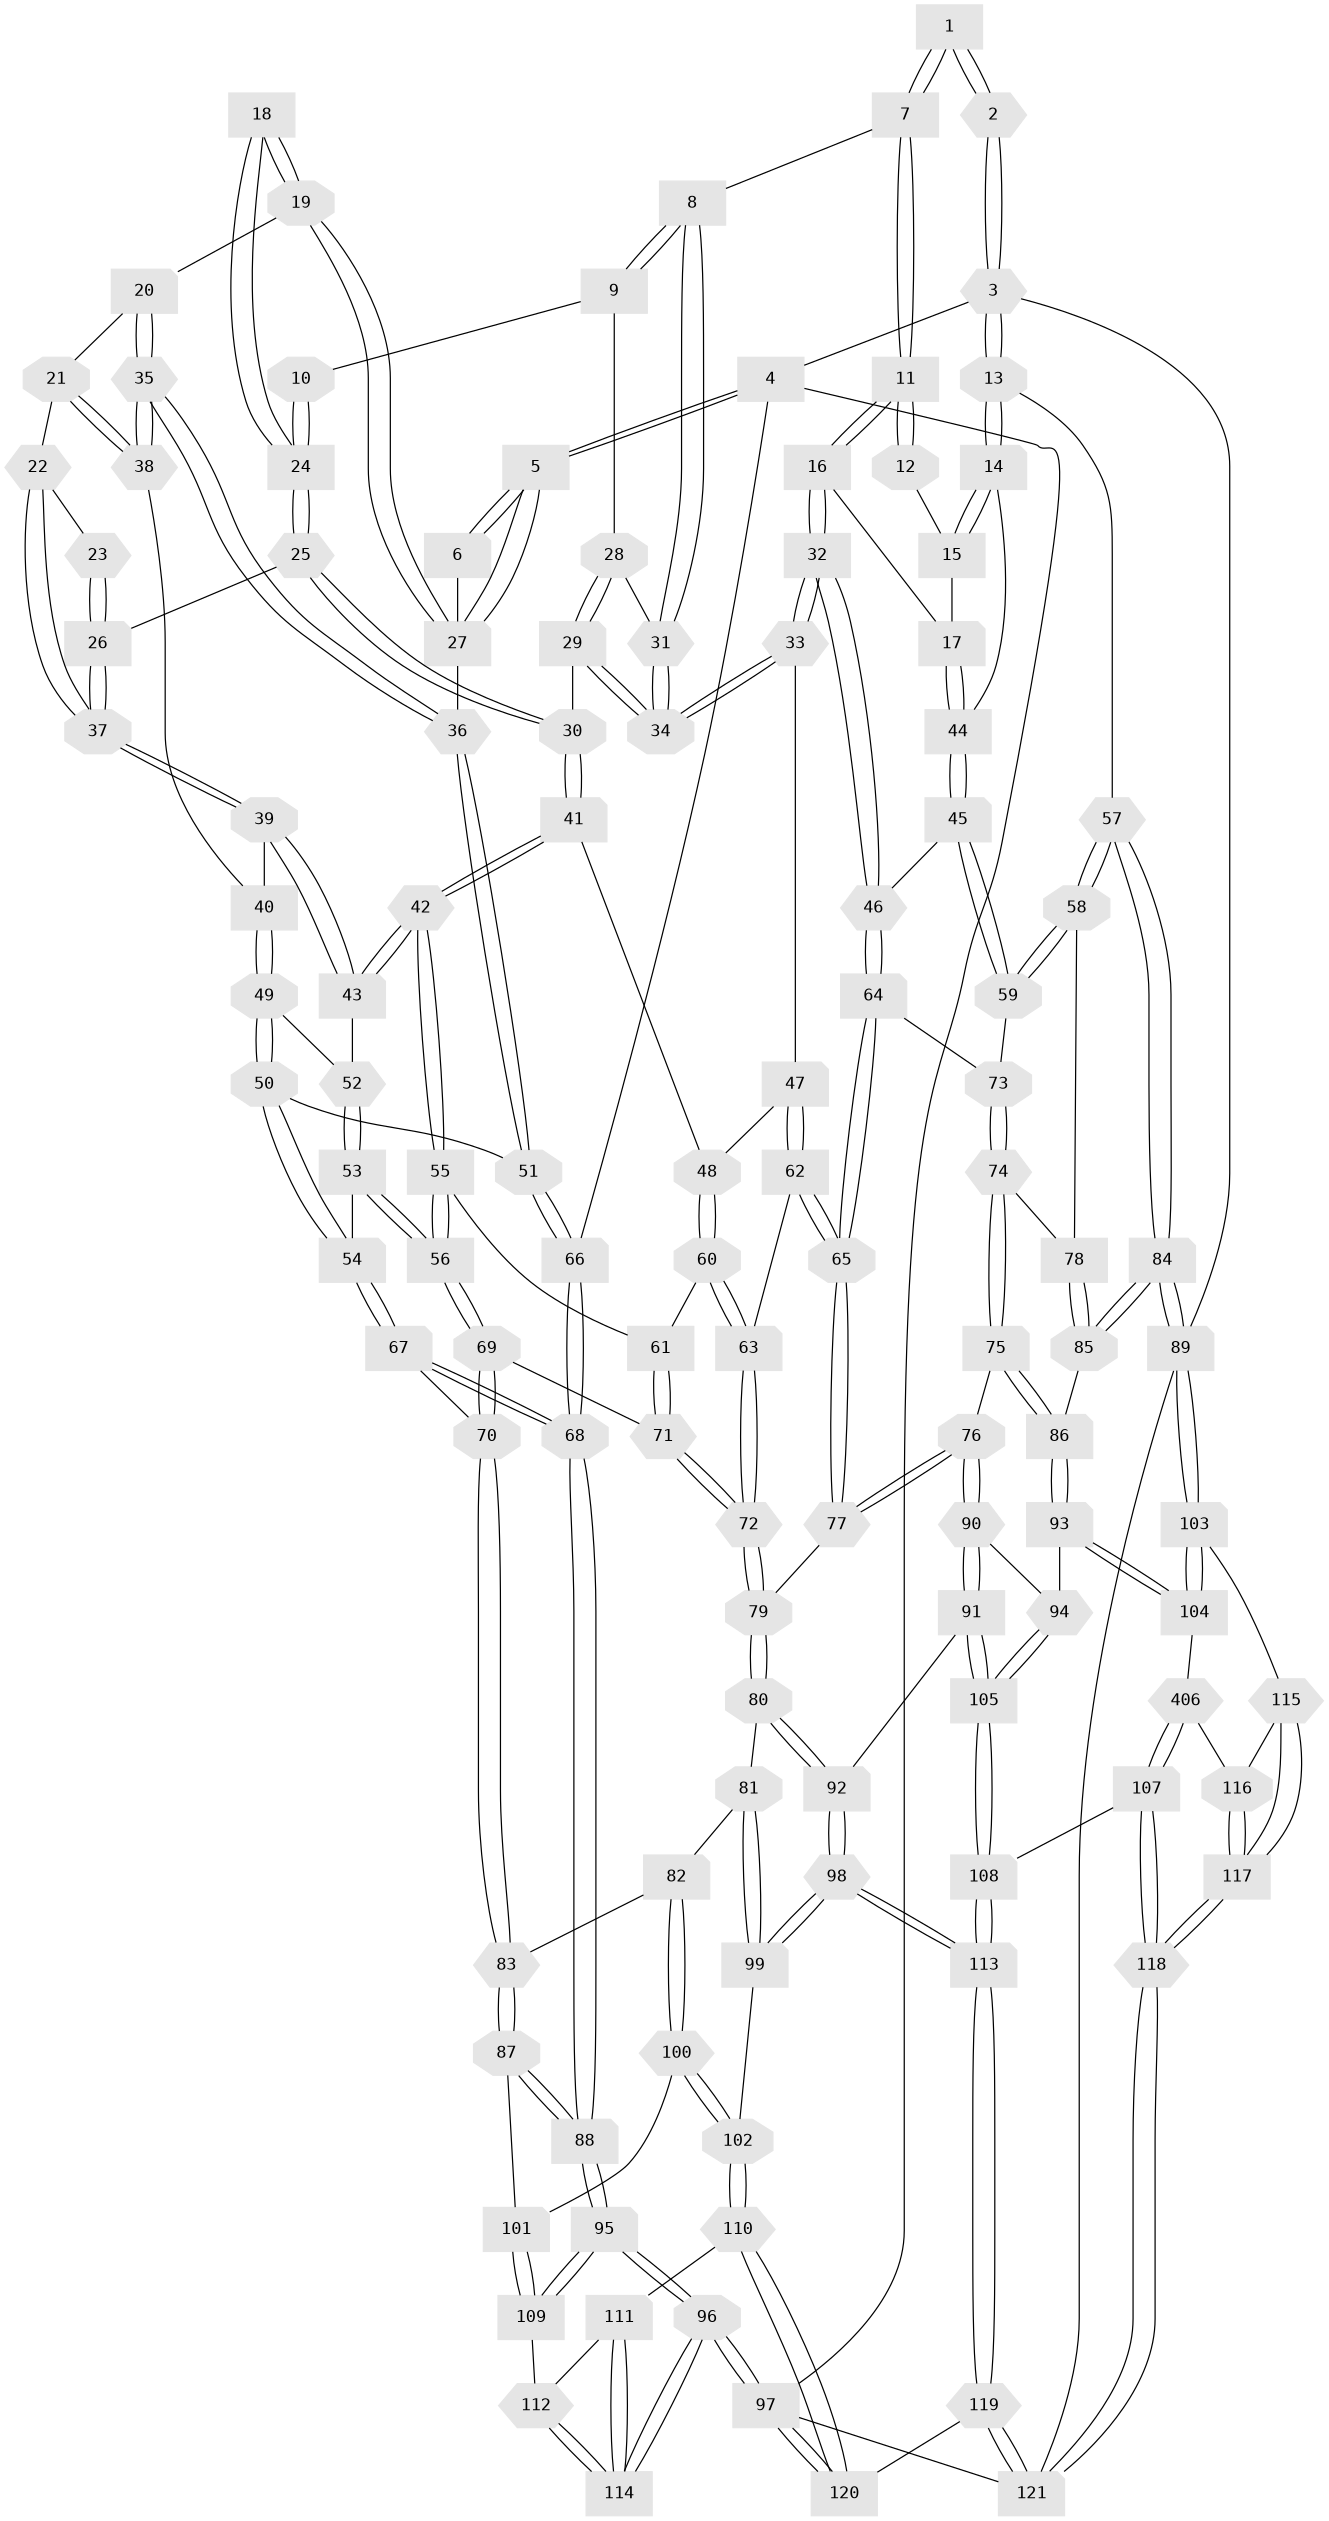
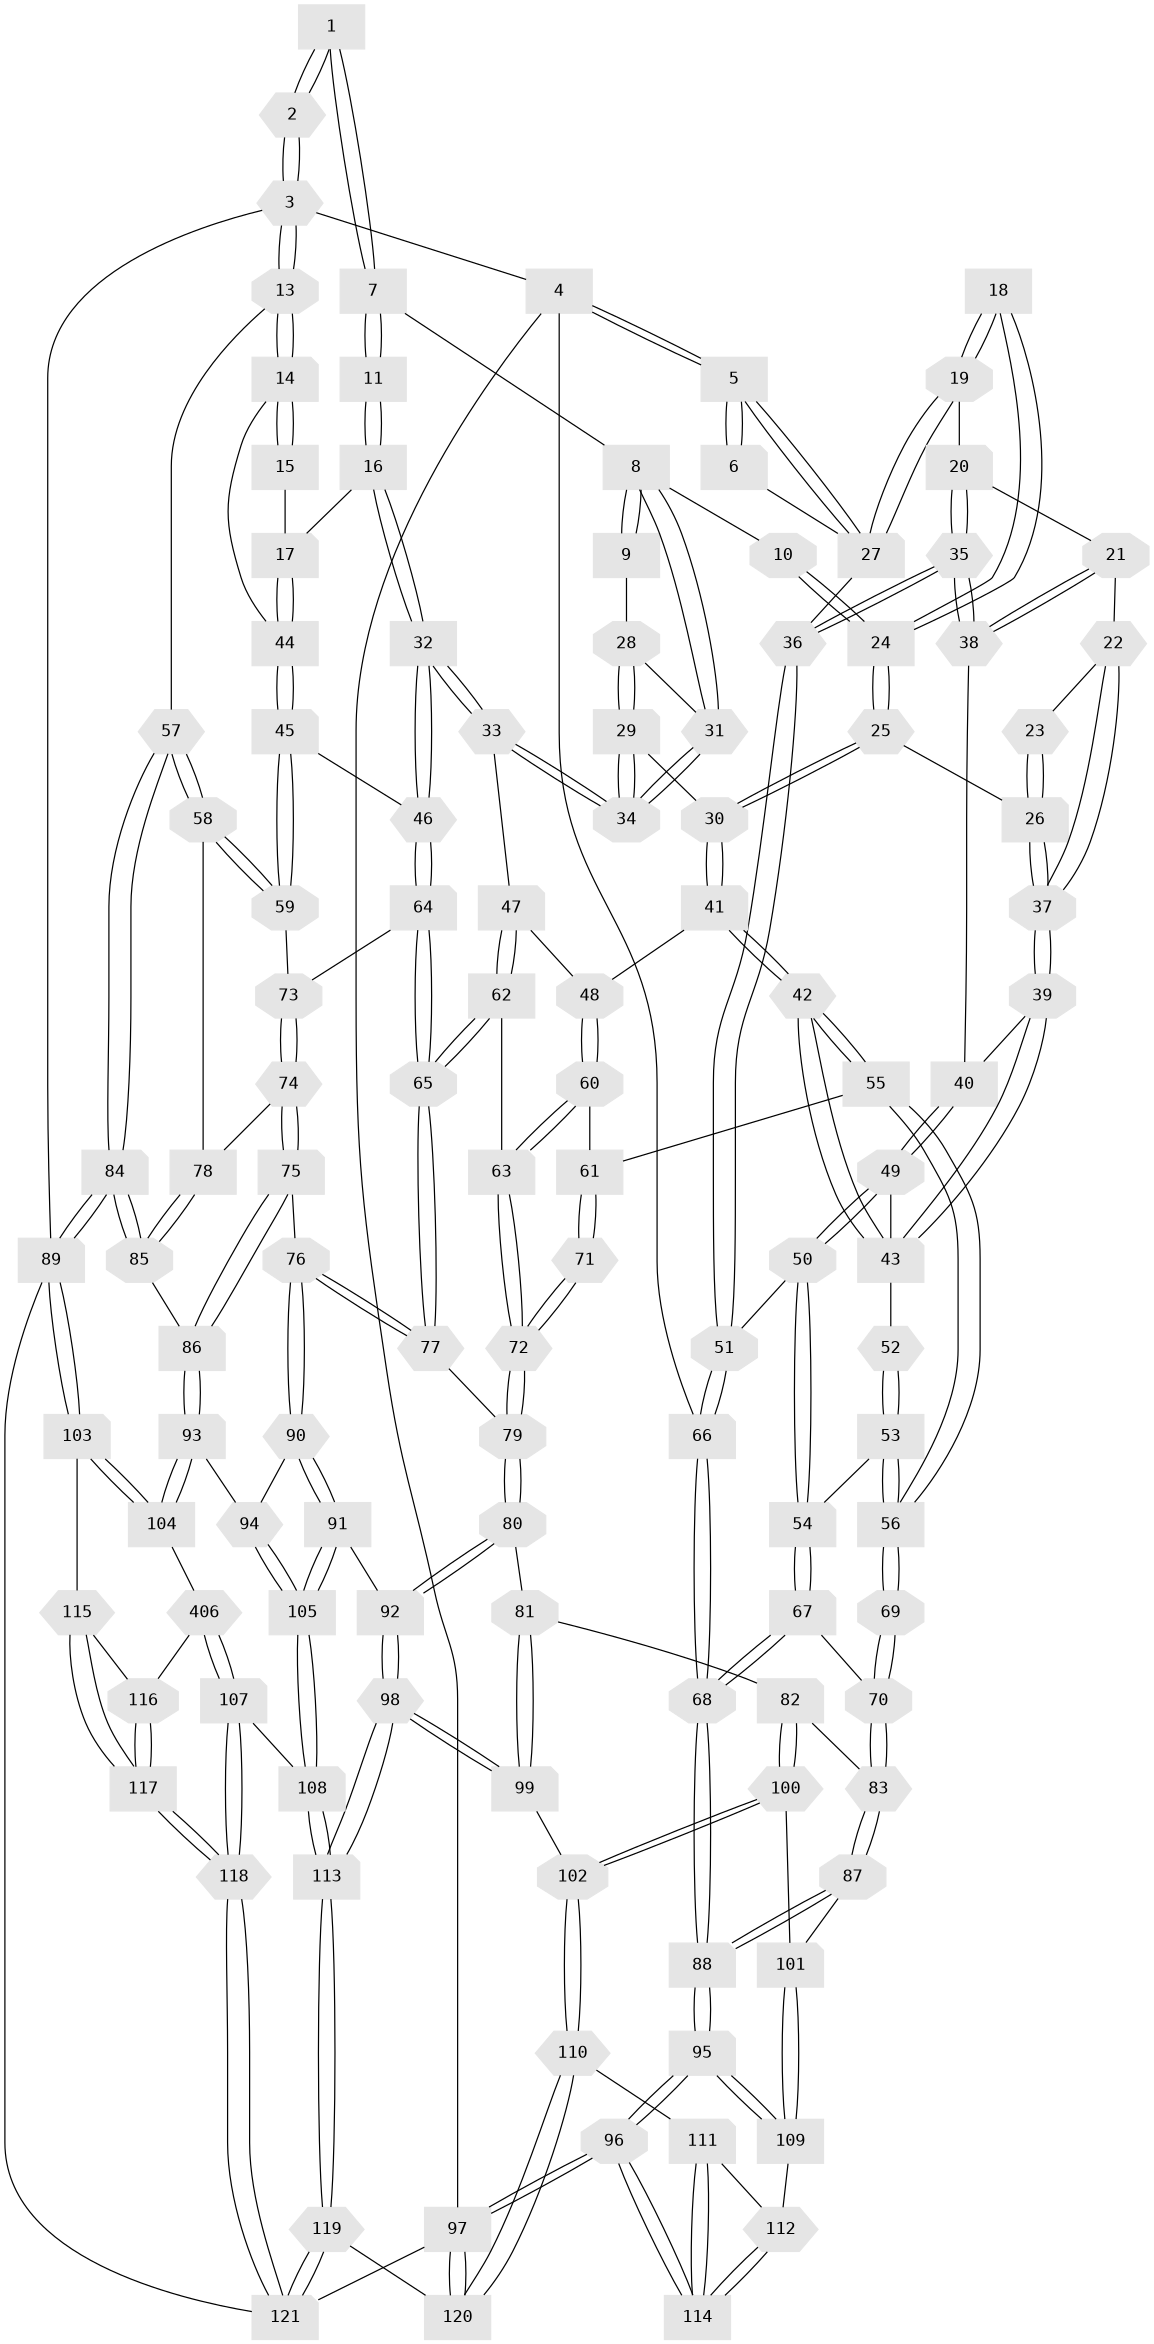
(457, 336) -> (714, 514)
(905, 467) -> none
(308, 1040) -> (891, 1216)
(592, 1401) -> none
